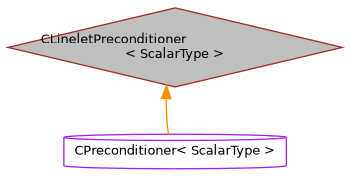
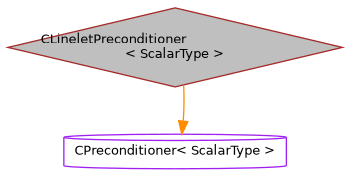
(167, 116) -> (184, 103)
